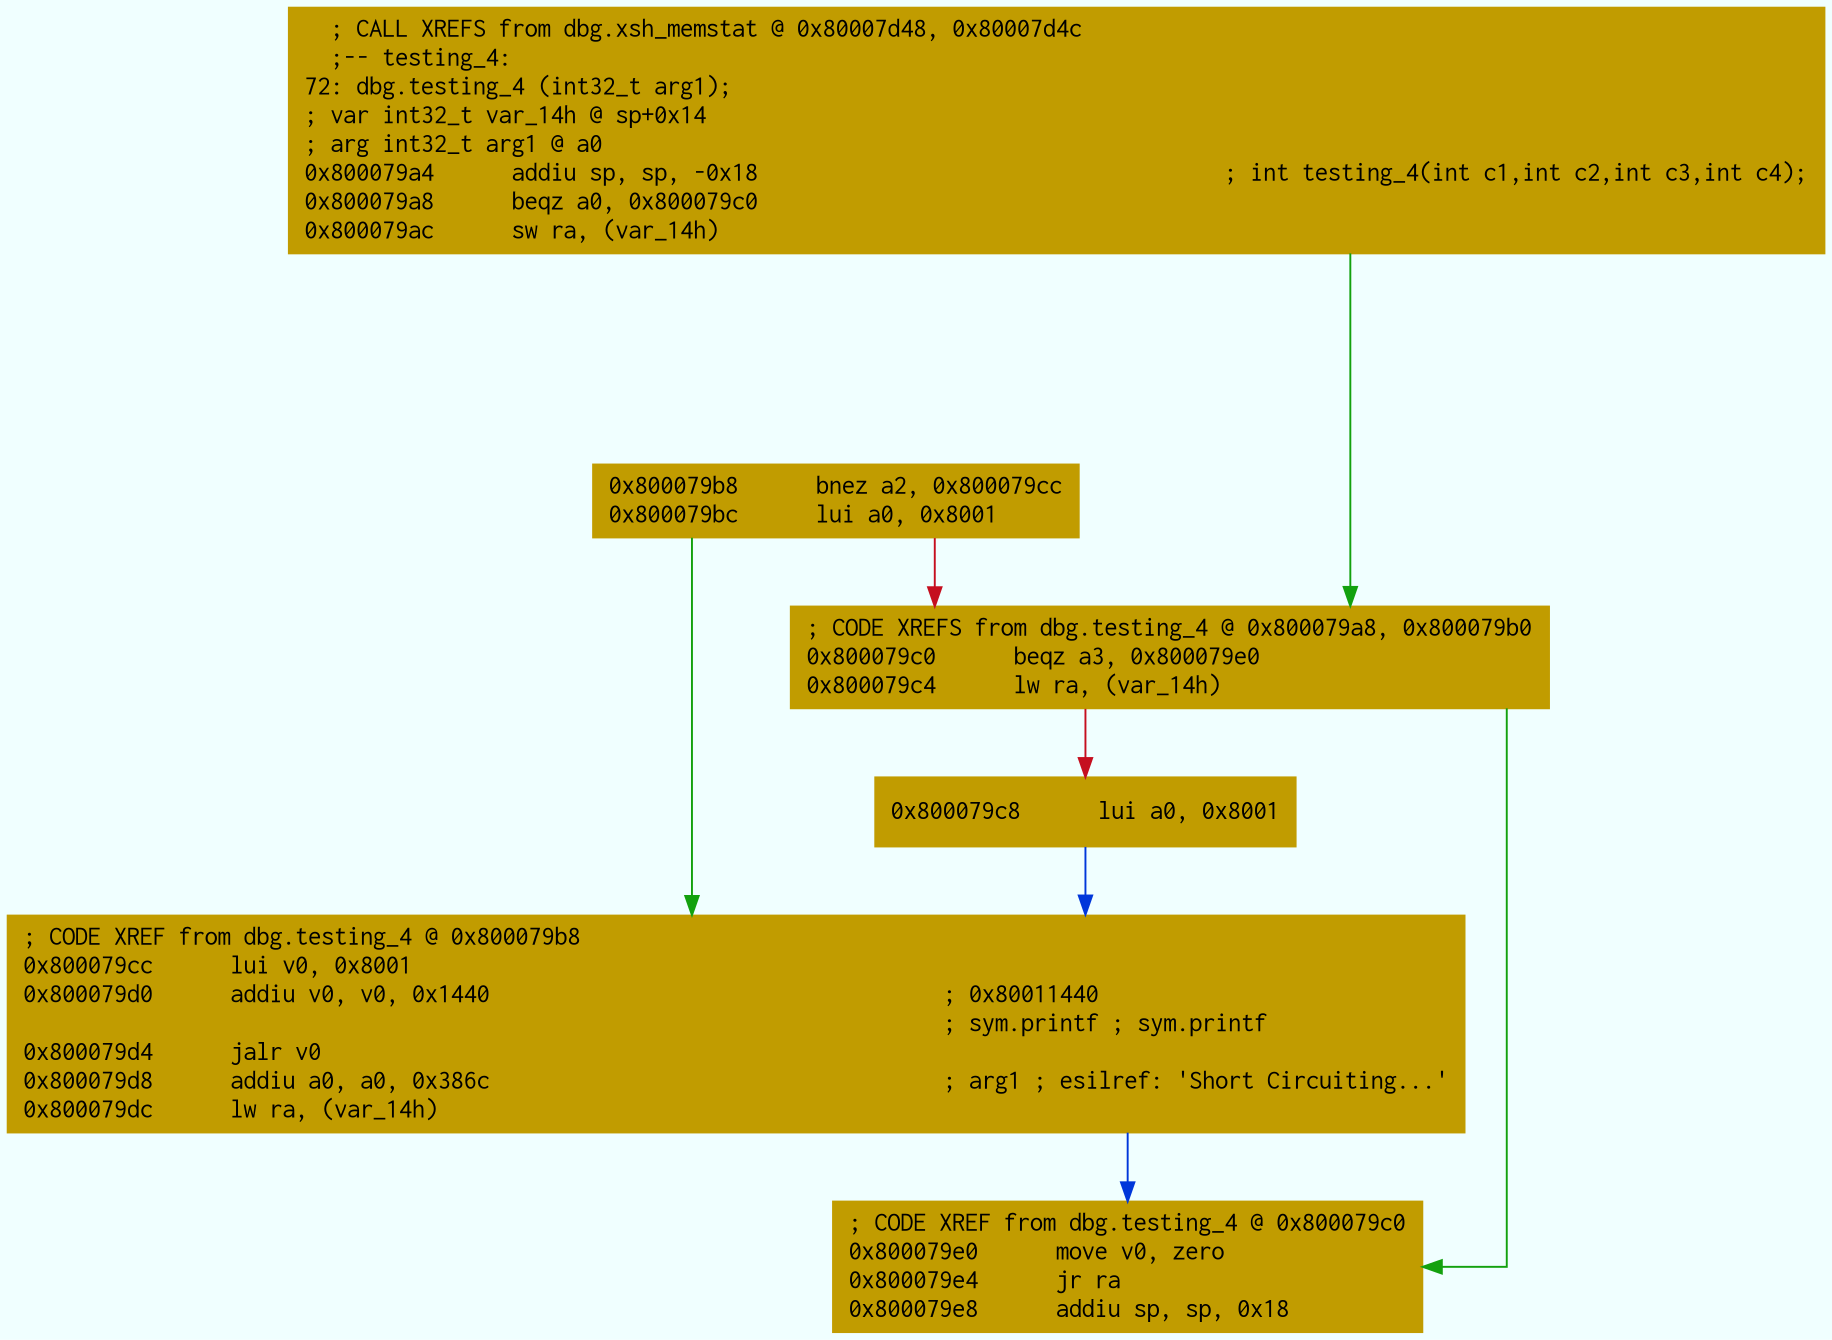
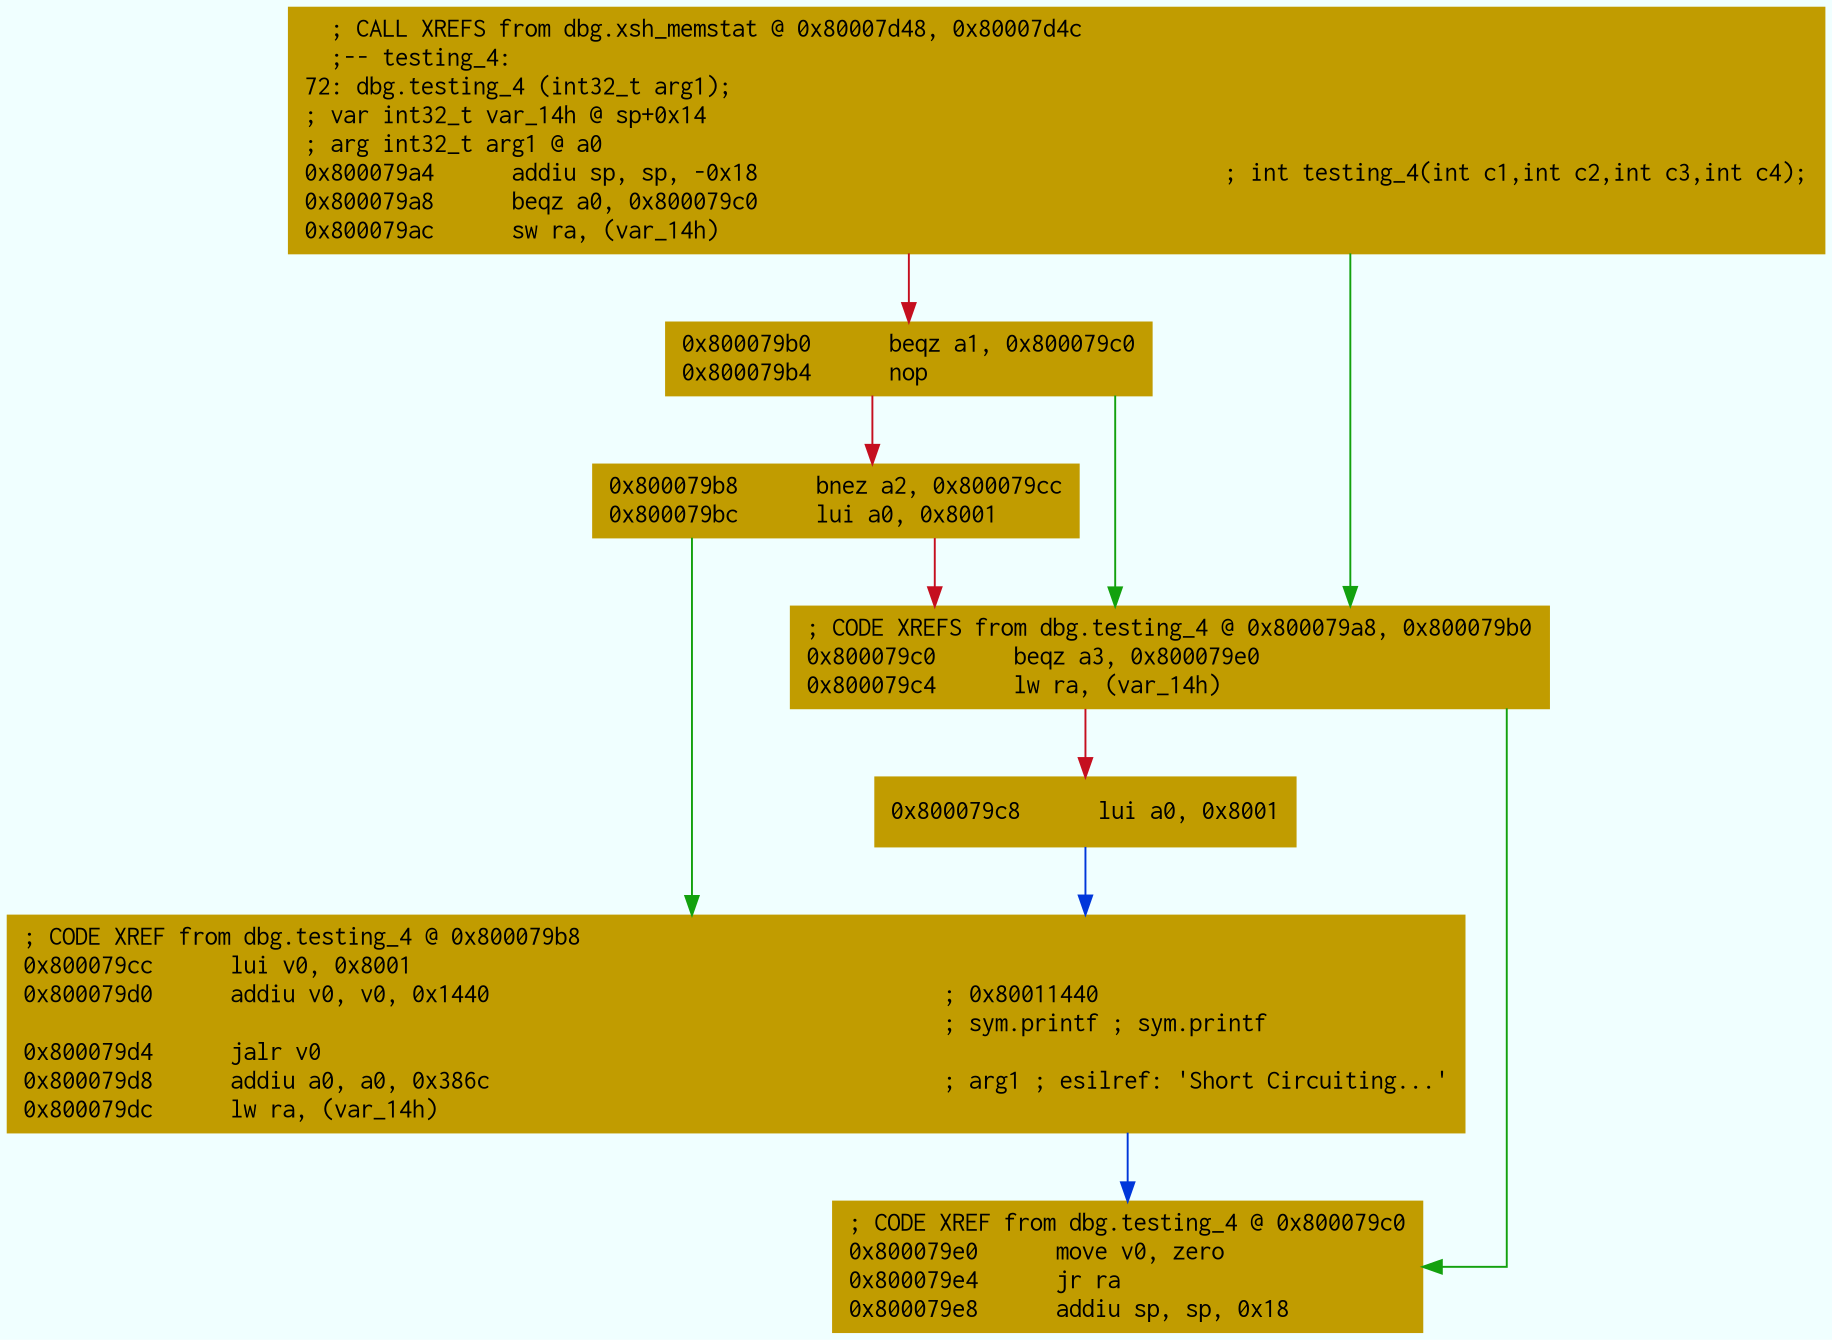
none -> (909, 359)
